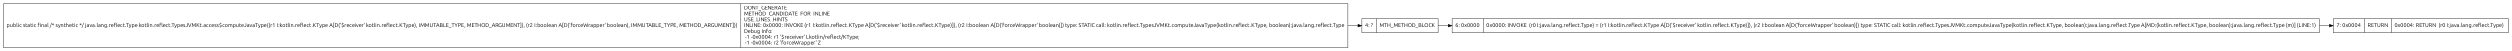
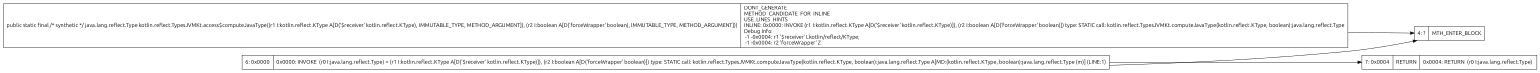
(1407, 25) -> (1457, 33)
(1443, 26) -> (1262, 58)
